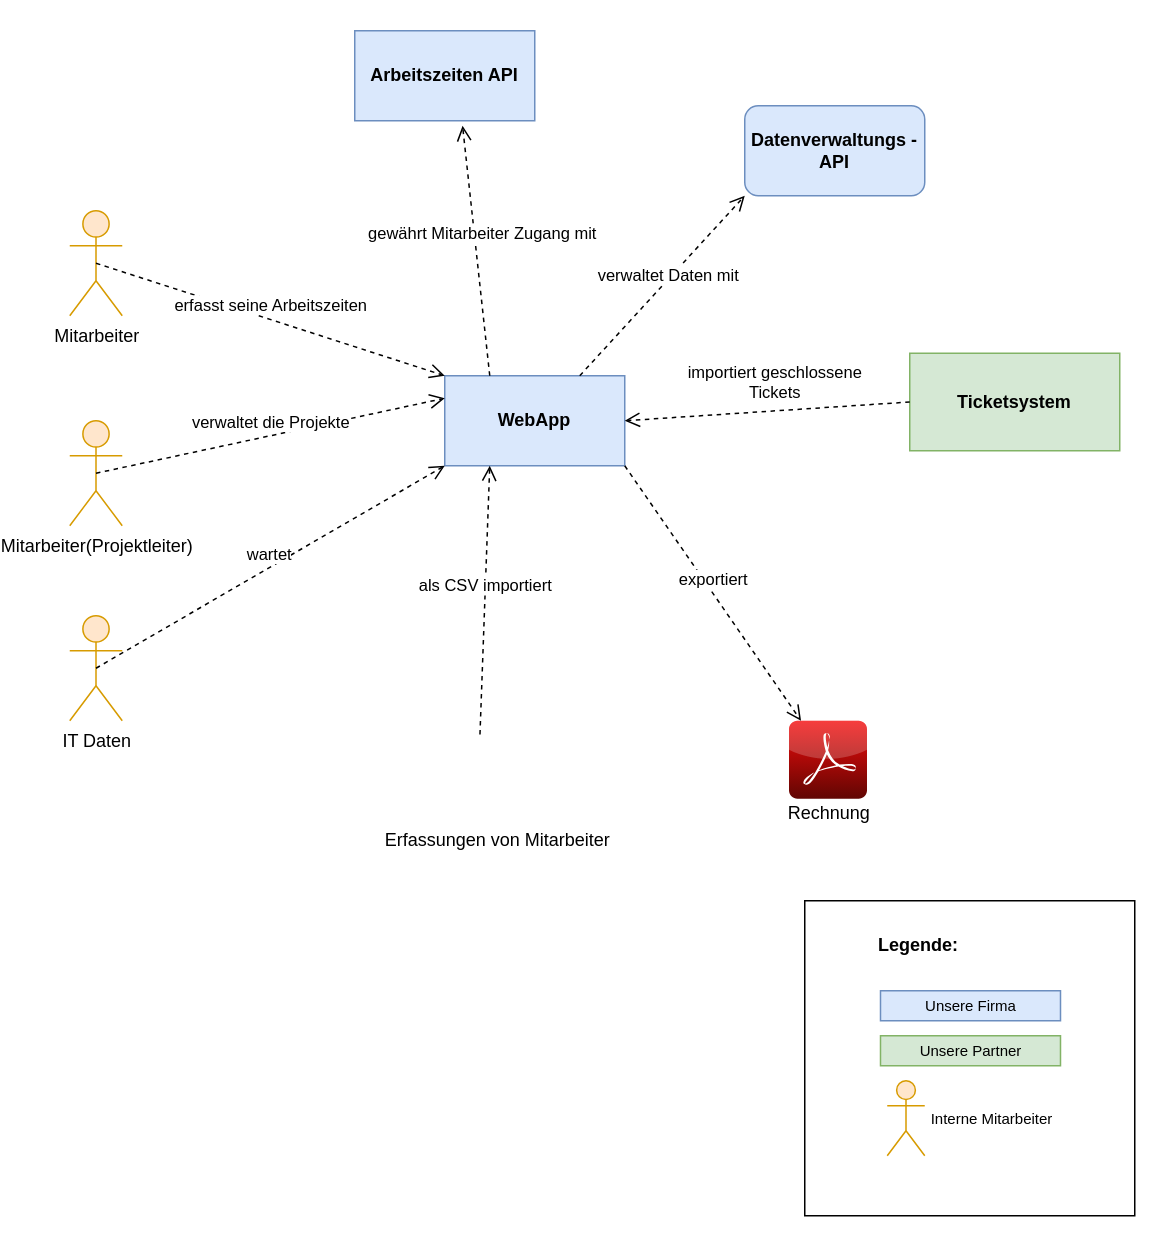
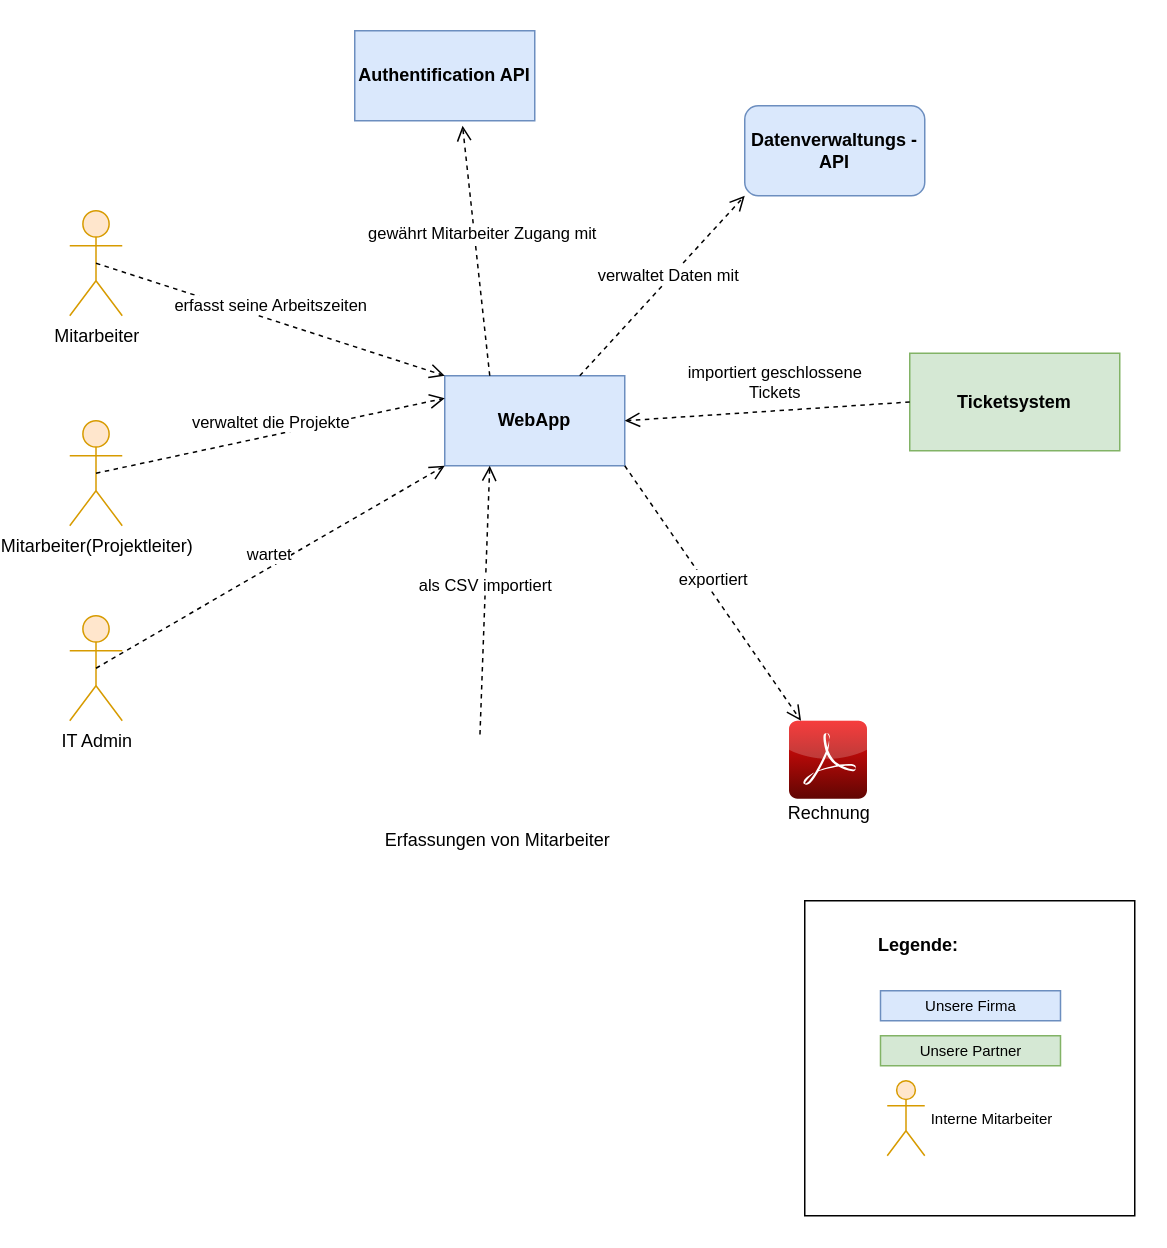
(445, 76) -> (445, 76)
(98, 742) -> (98, 742)
